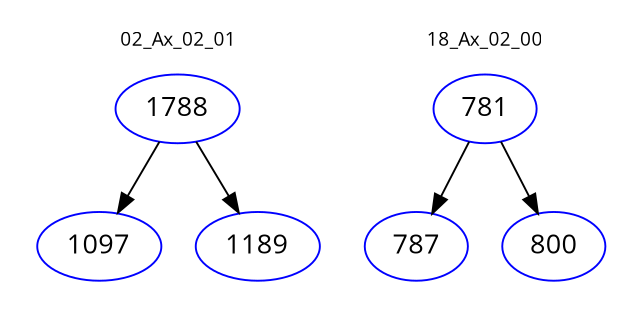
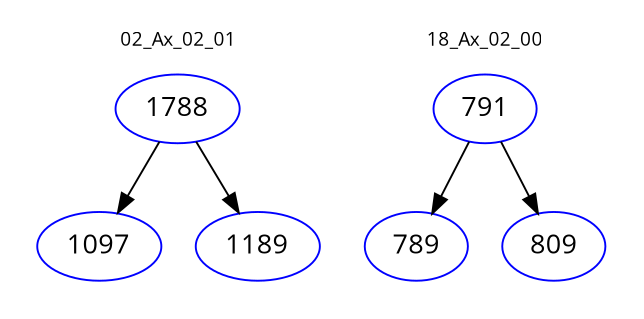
(485, 109) -> (485, 109)
(416, 246) -> (416, 246)
(554, 246) -> (554, 246)
